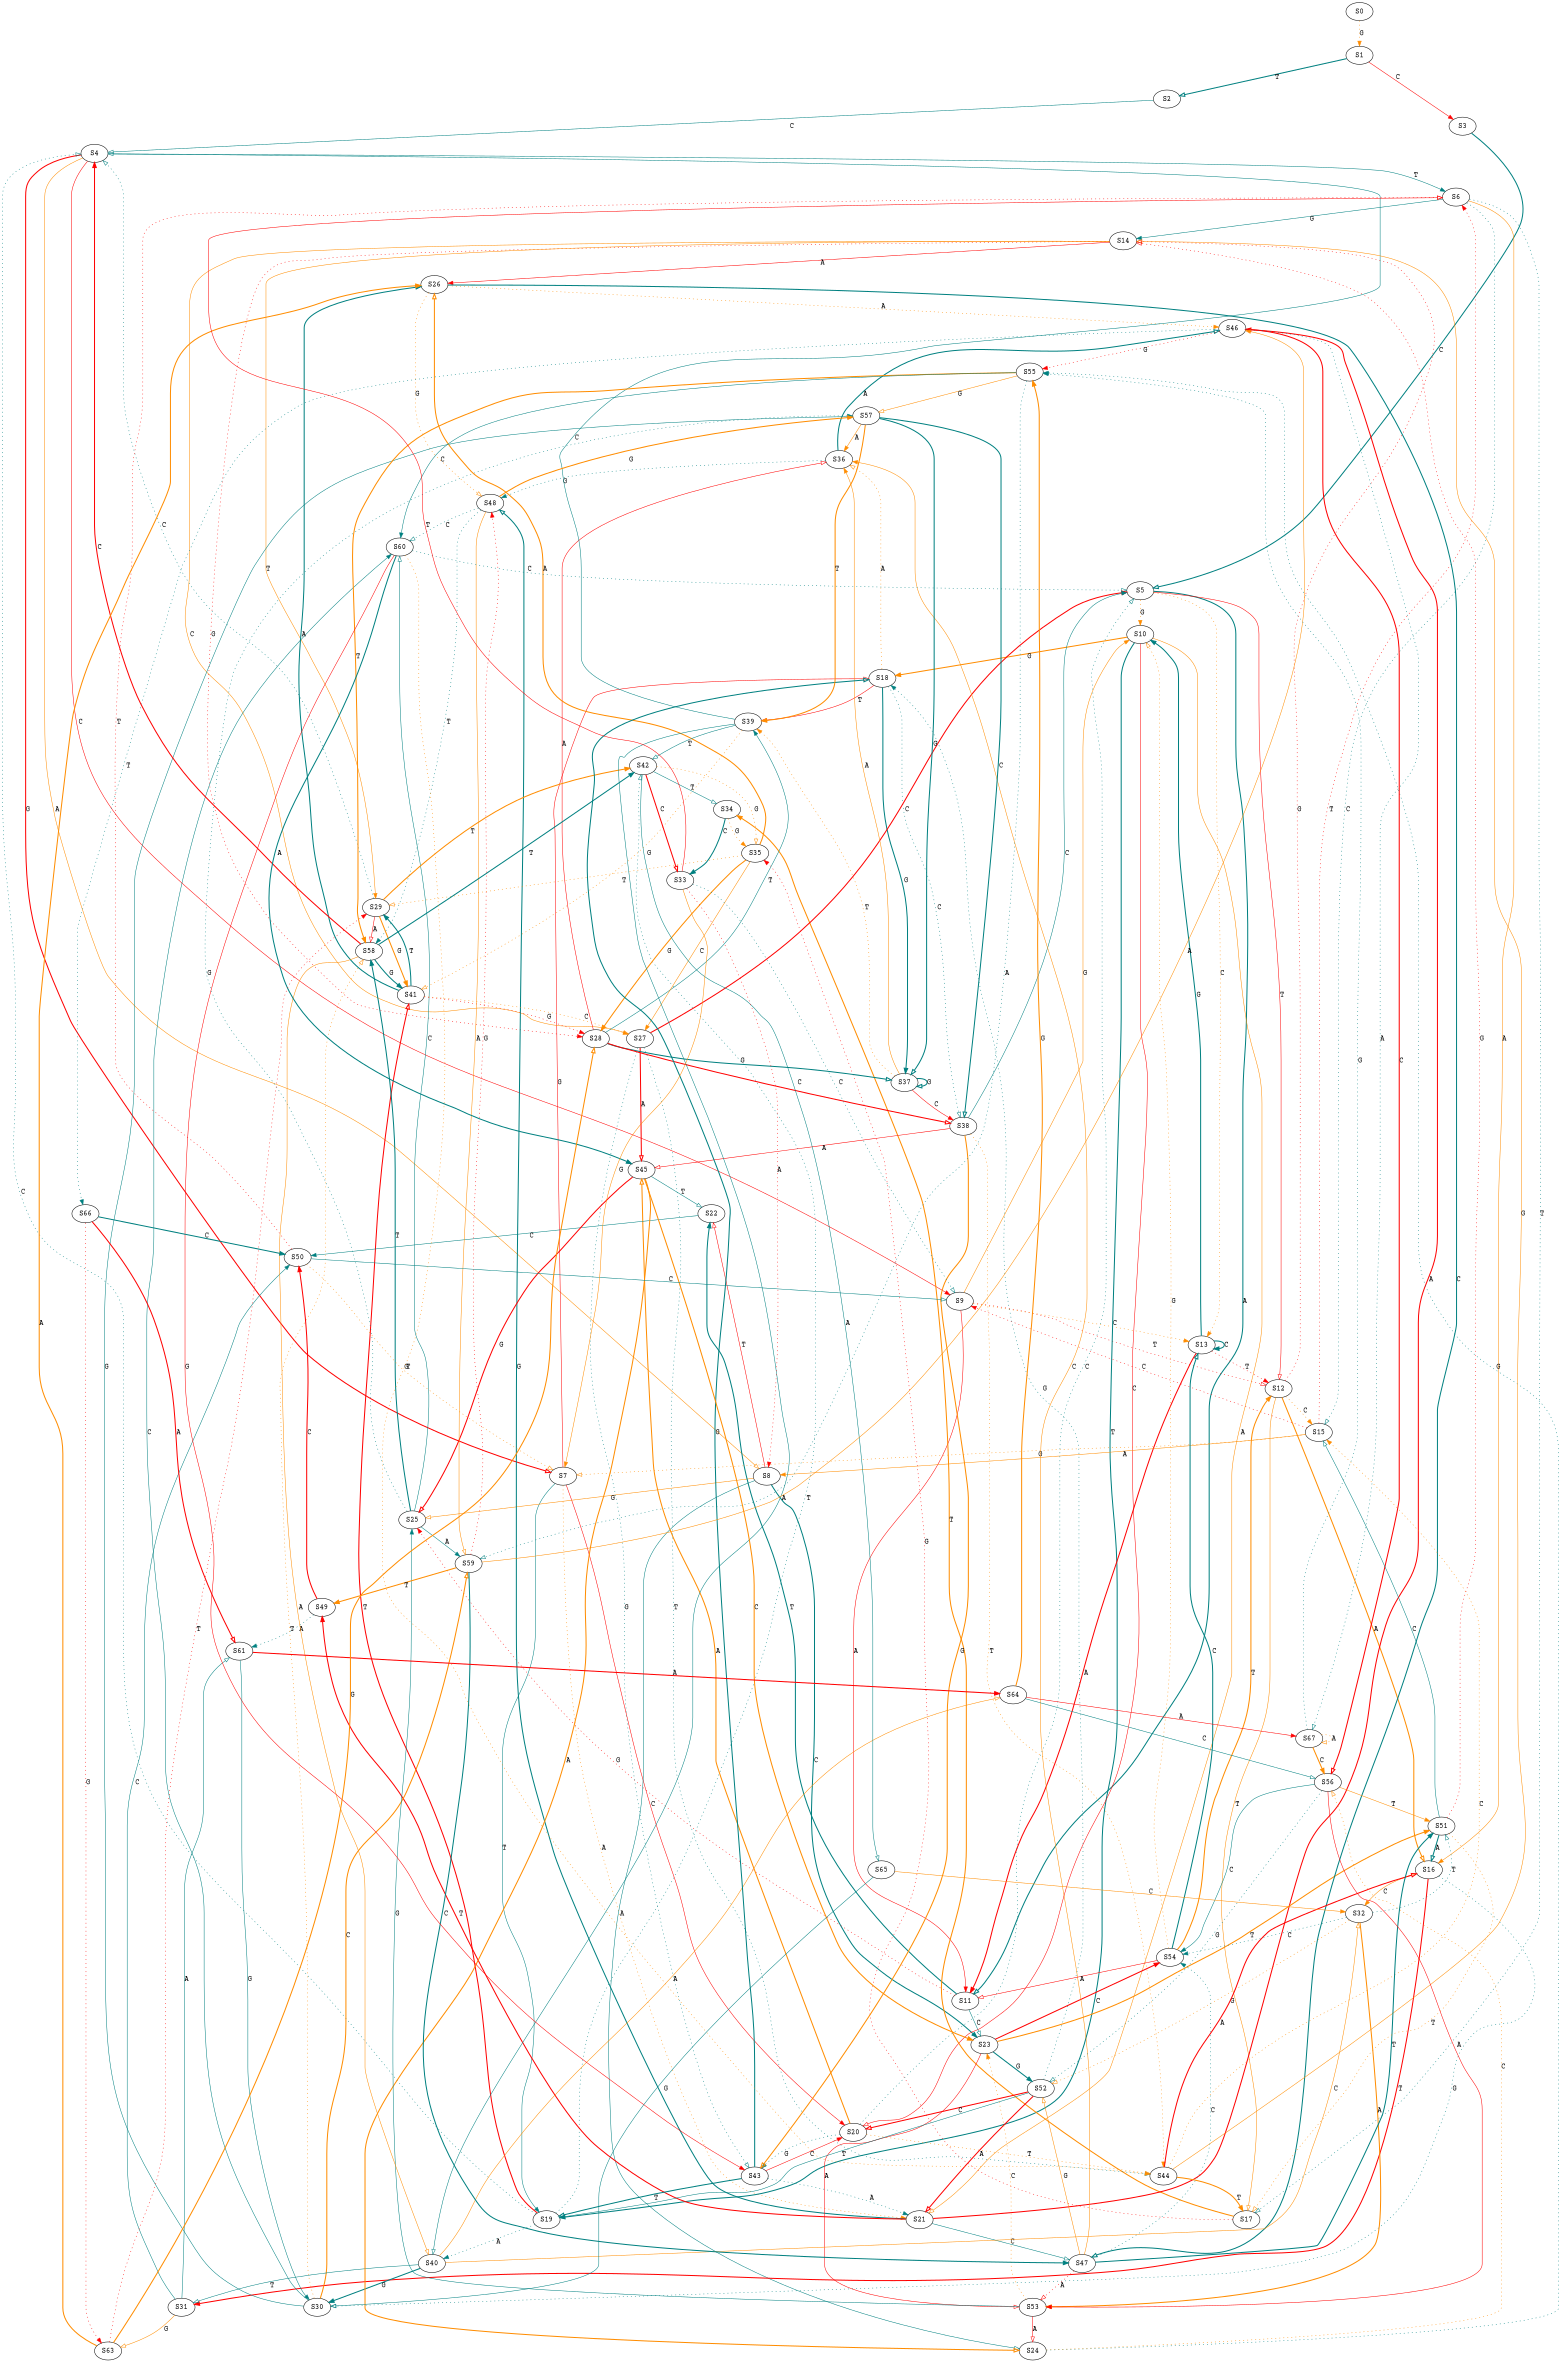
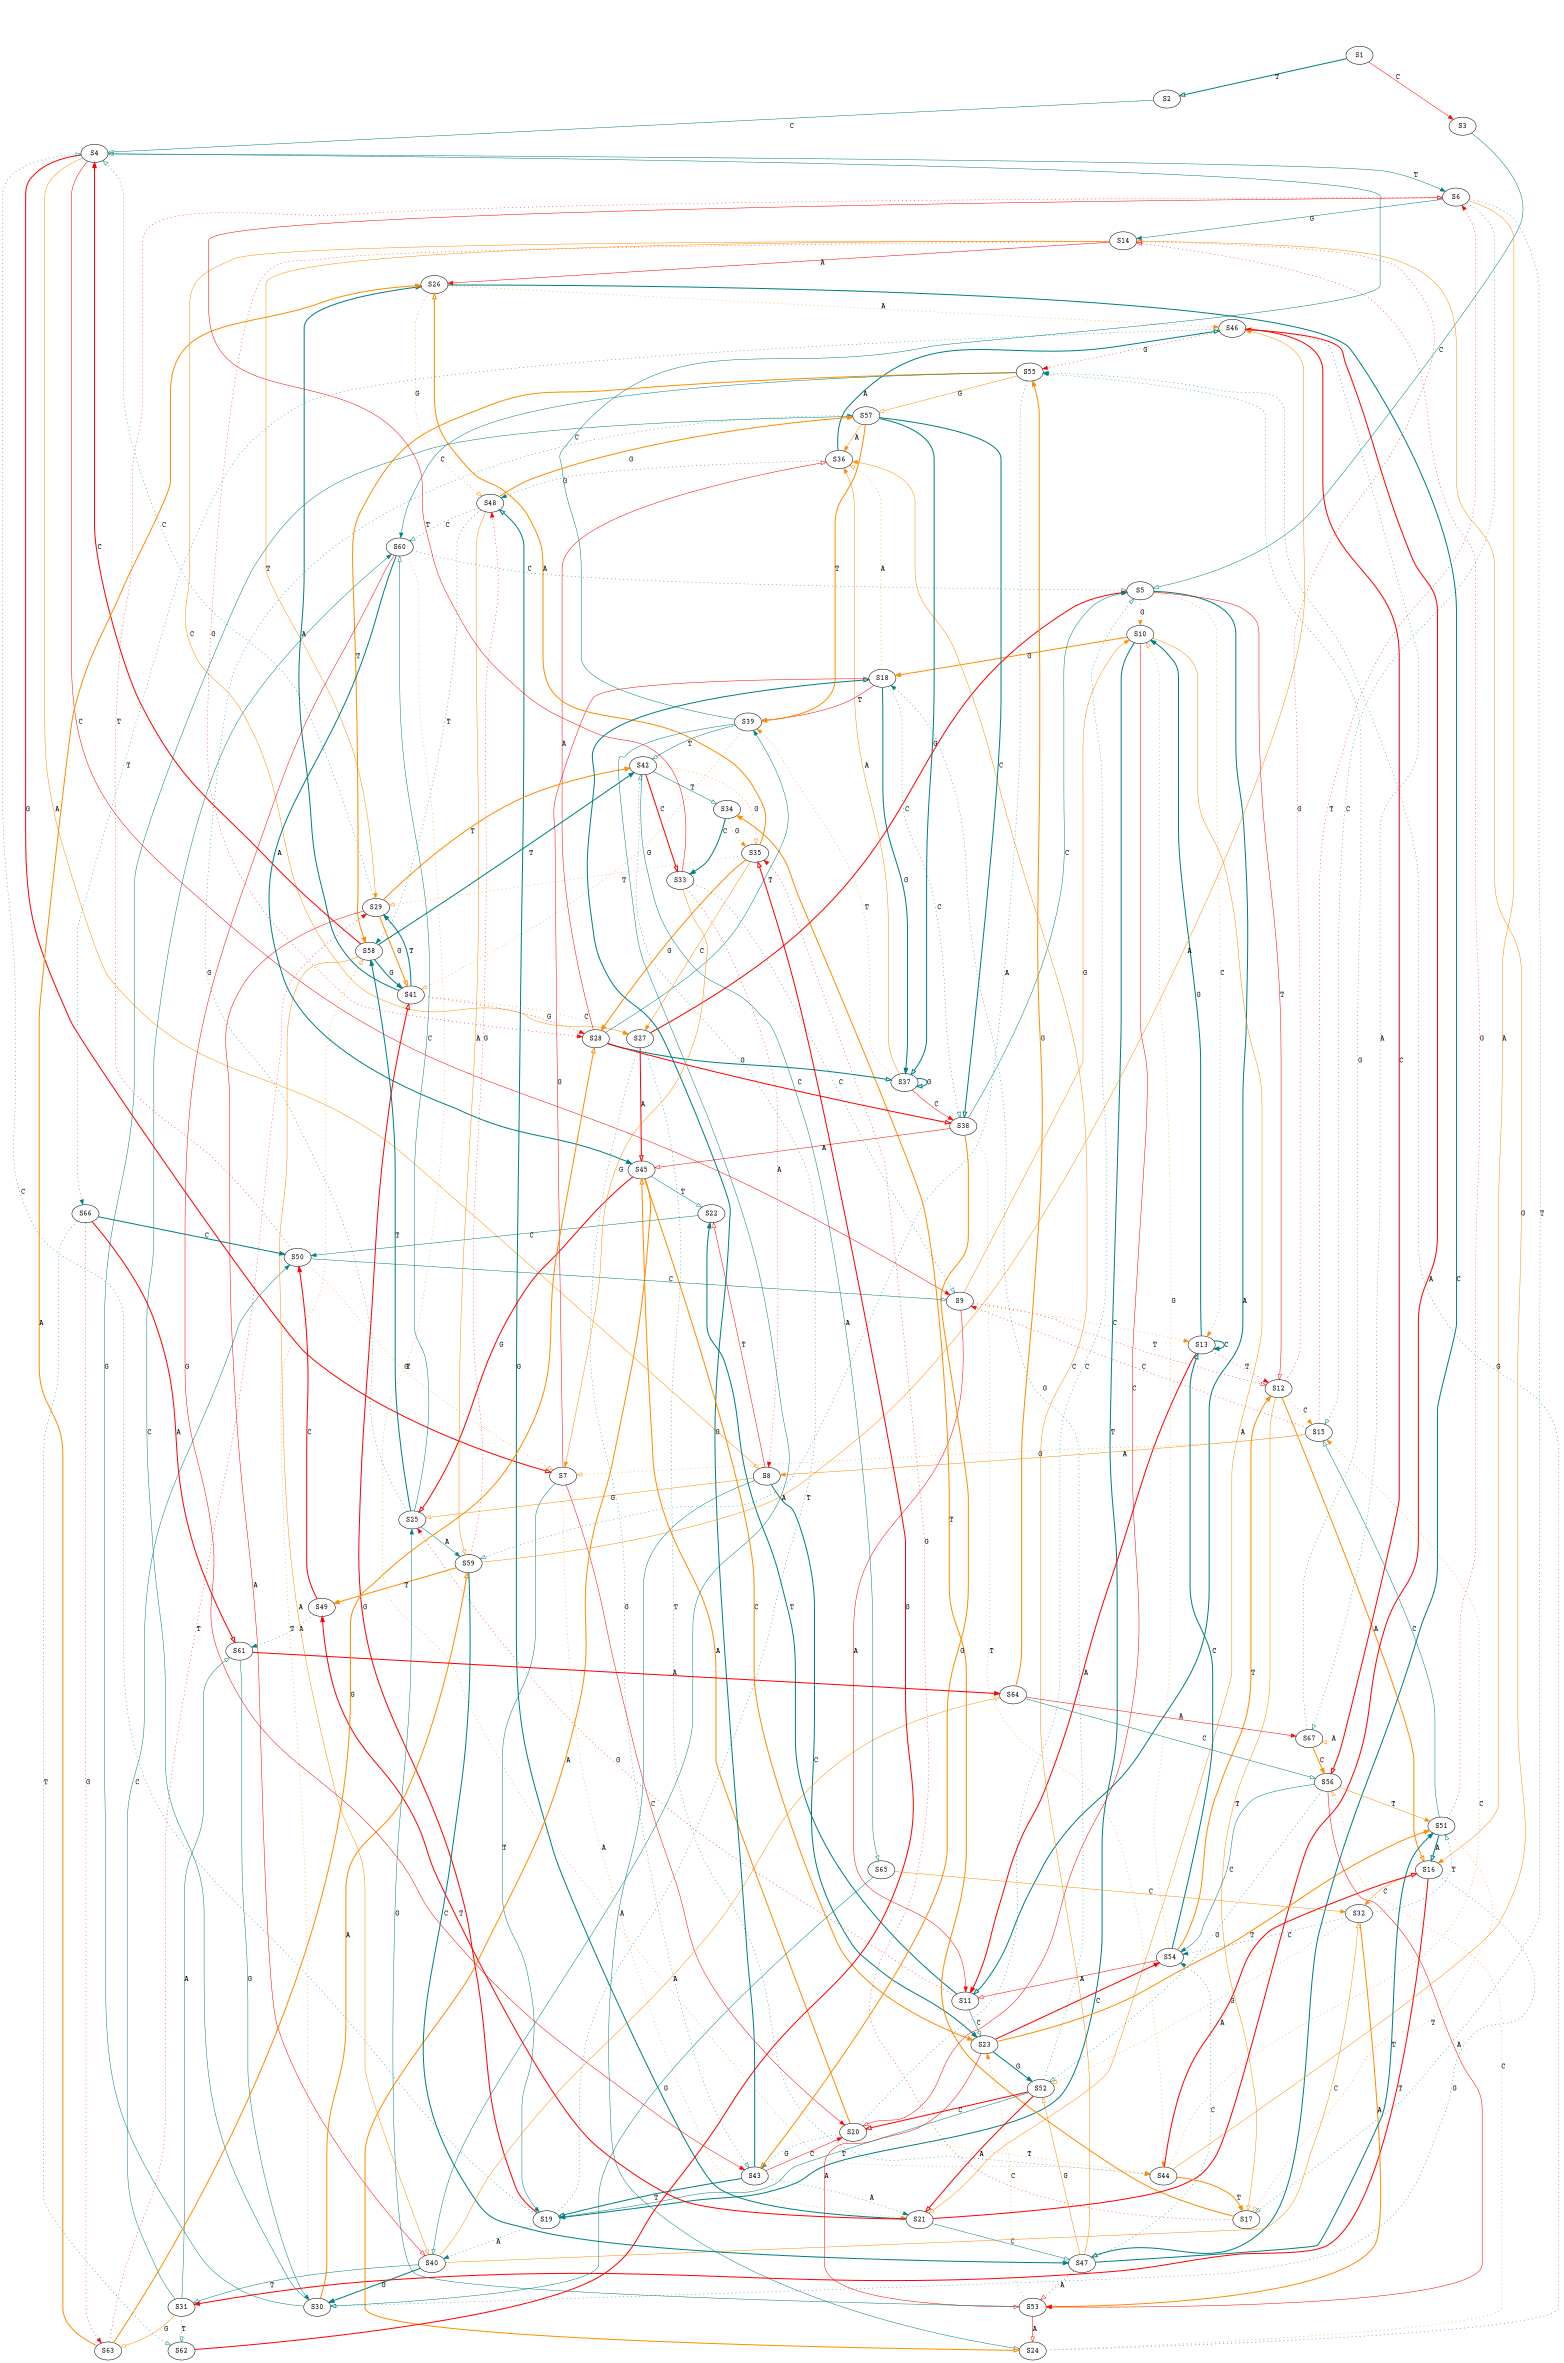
(1360, 12) -> none
(1402, 397) -> (1402, 397)
(373, 927) -> (251, 1566)
(392, 949) -> (392, 949)
(365, 1607) -> (365, 1607)
(348, 1935) -> (348, 1935)
none -> (182, 2351)
